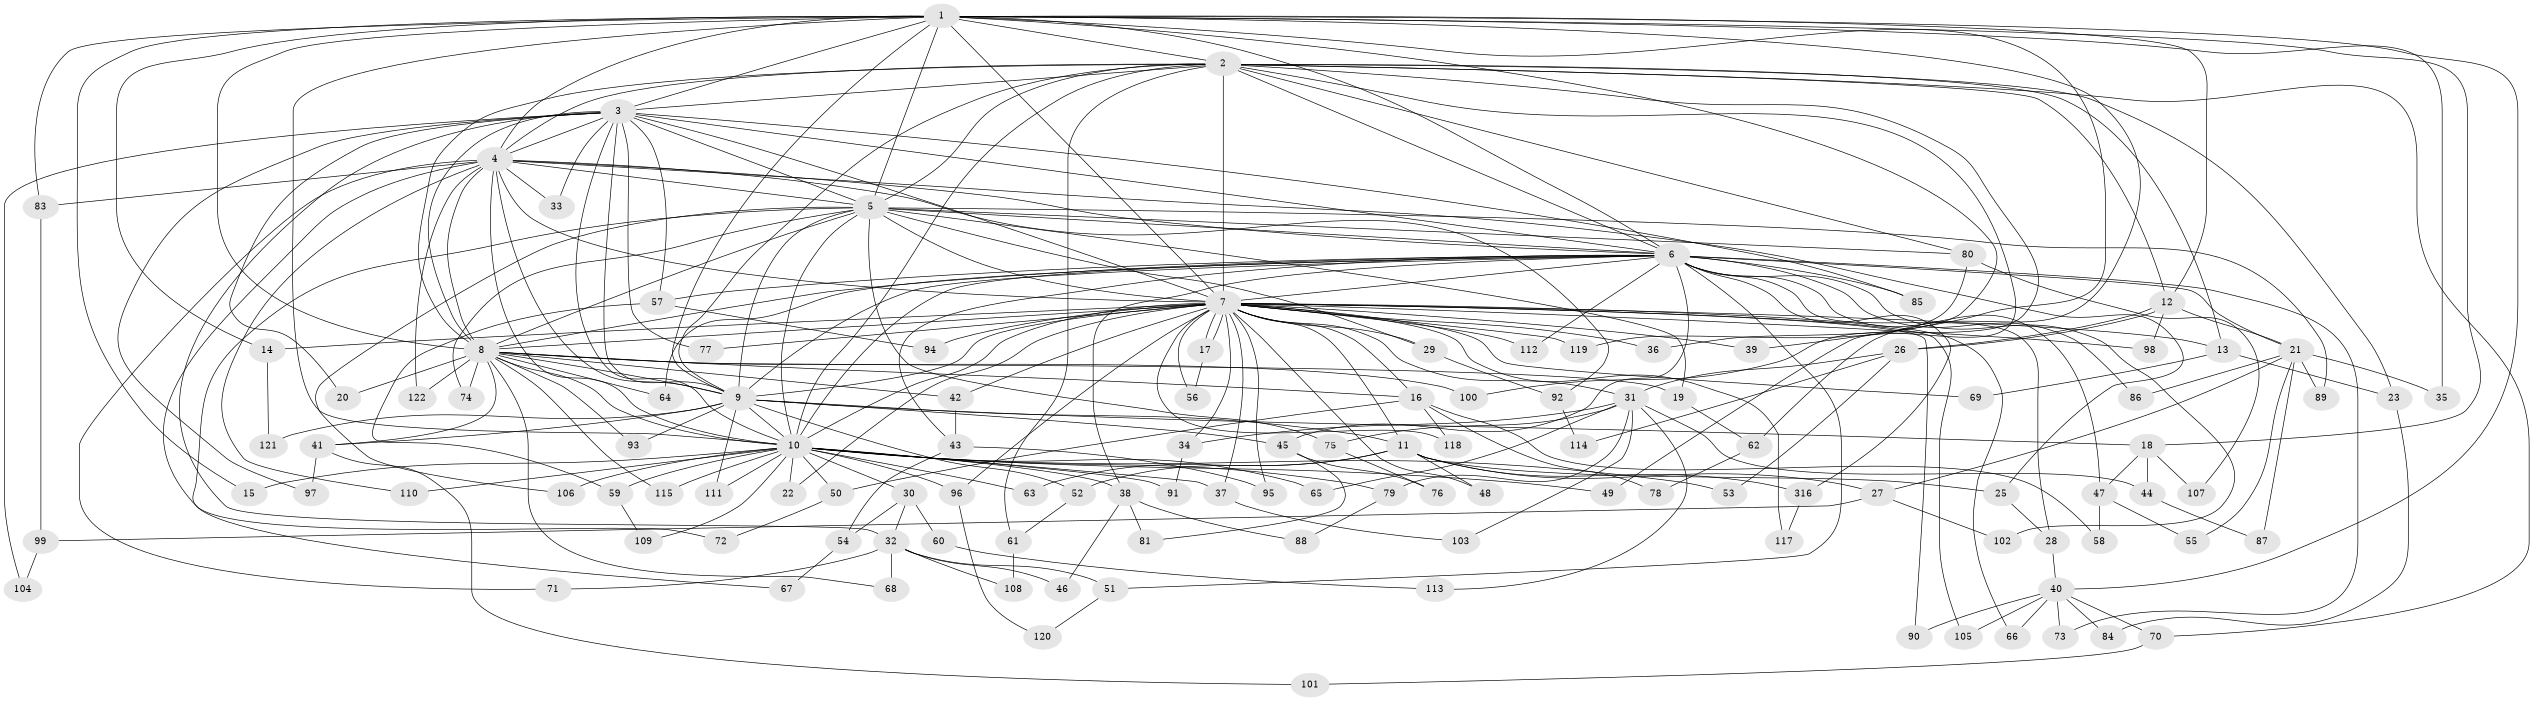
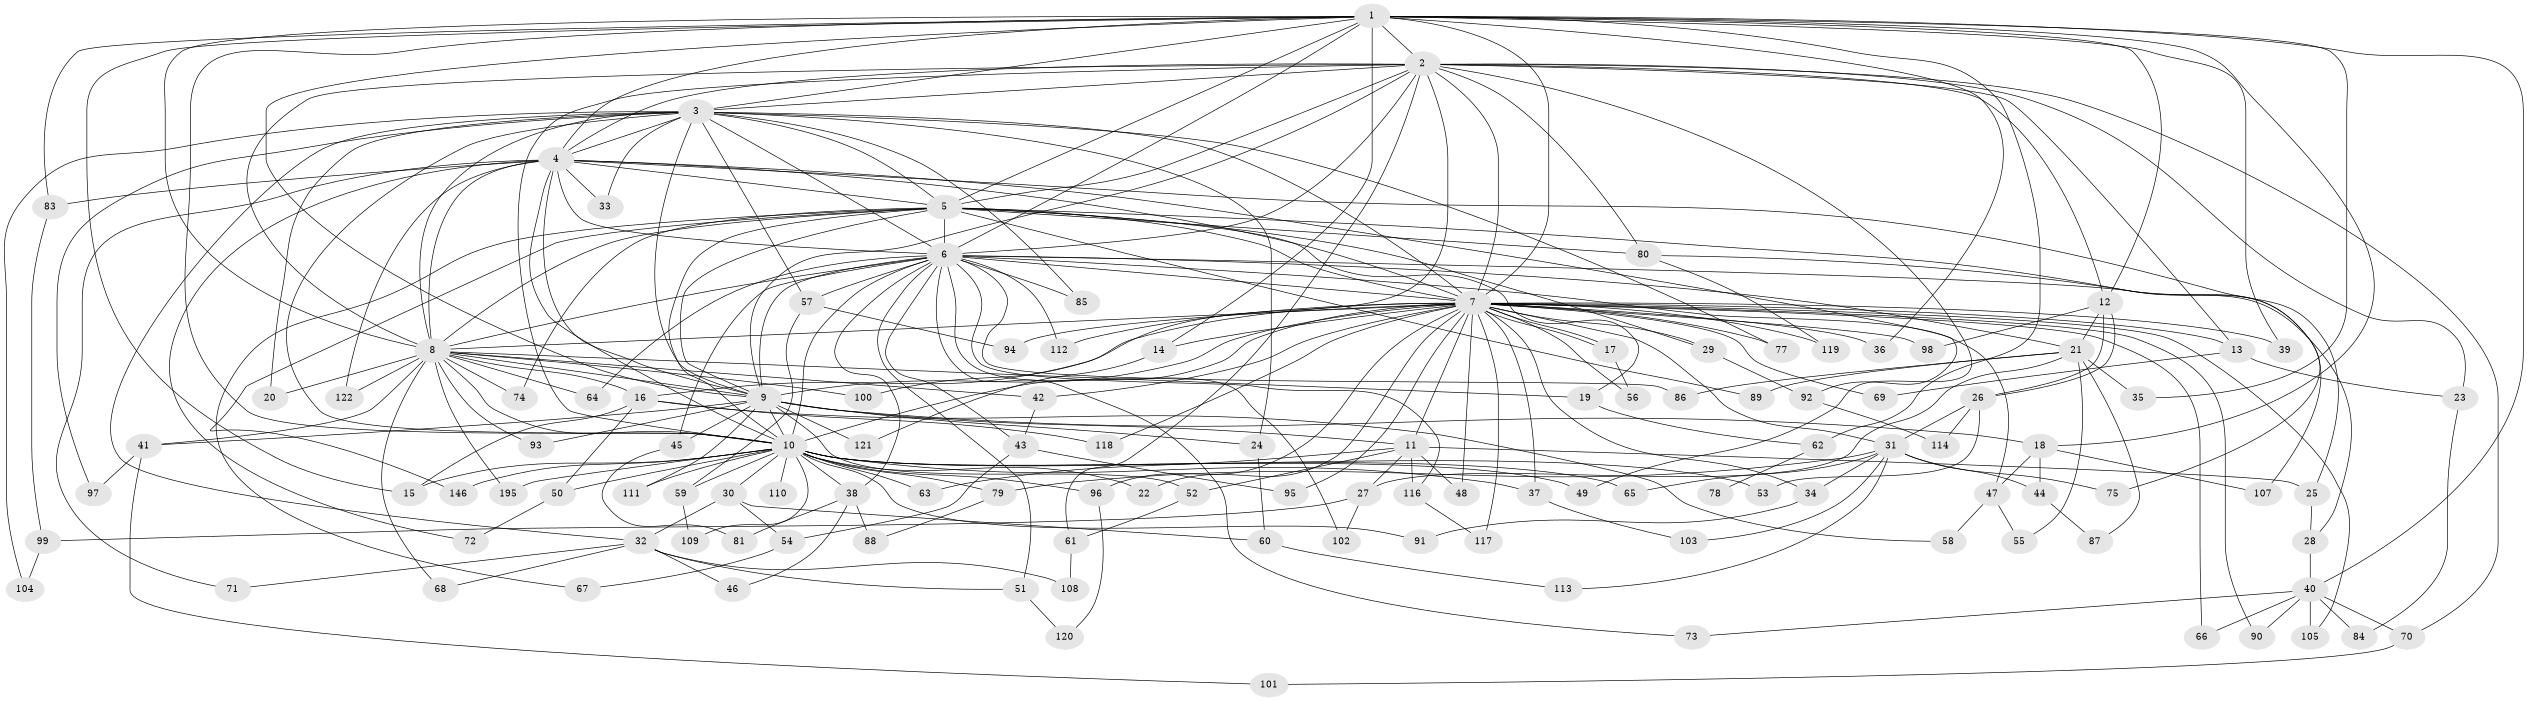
(256, 319) -> none
none -> (1257, 446)
(1532, 458) -> (530, 428)
(566, 494) -> (459, 494)
(664, 494) -> (508, 494)
(1438, 494) -> none
(1804, 494) -> (1413, 494)
